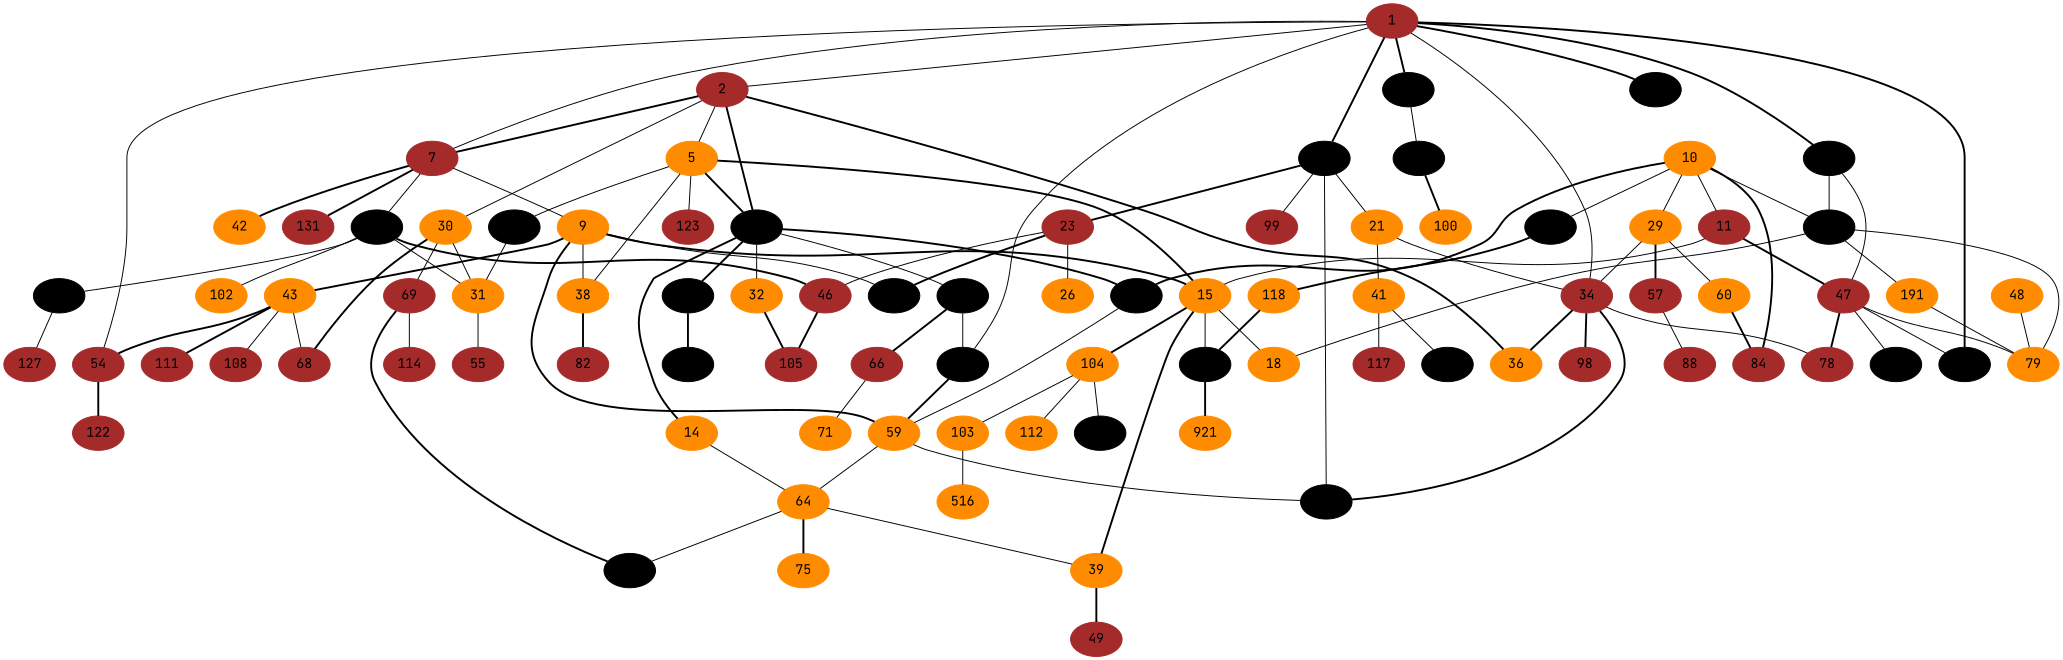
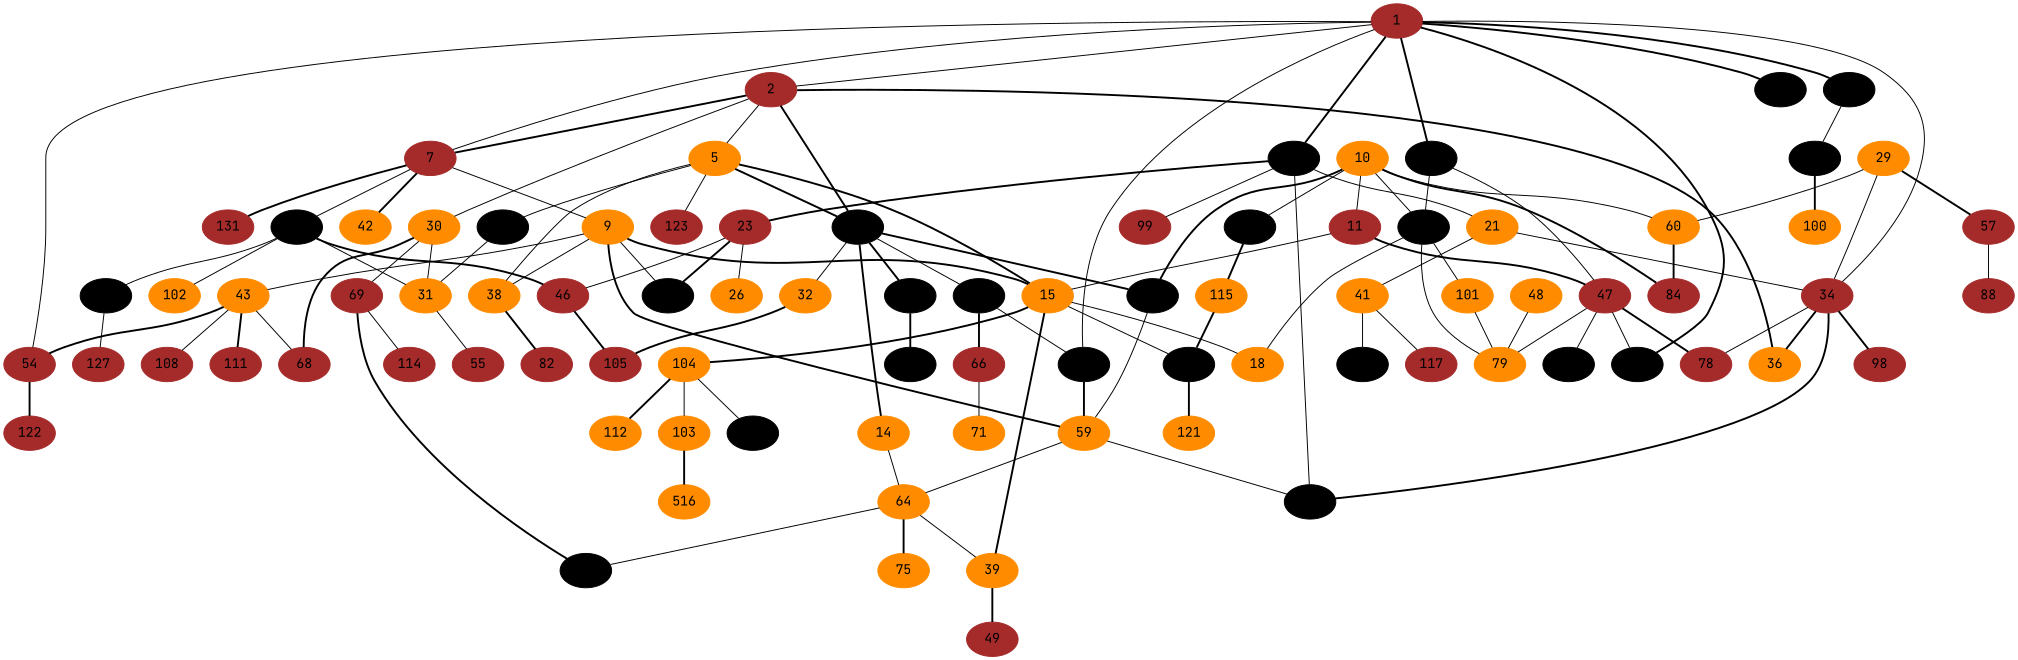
(1673, 193) -> (1517, 195)
(446, 265) -> (402, 266)
(1274, 296) -> (1221, 296)
(1912, 296) -> (1468, 296)
(1062, 399) -> (650, 399)
(1205, 433) -> (1189, 433)
(963, 468) -> (684, 468)
